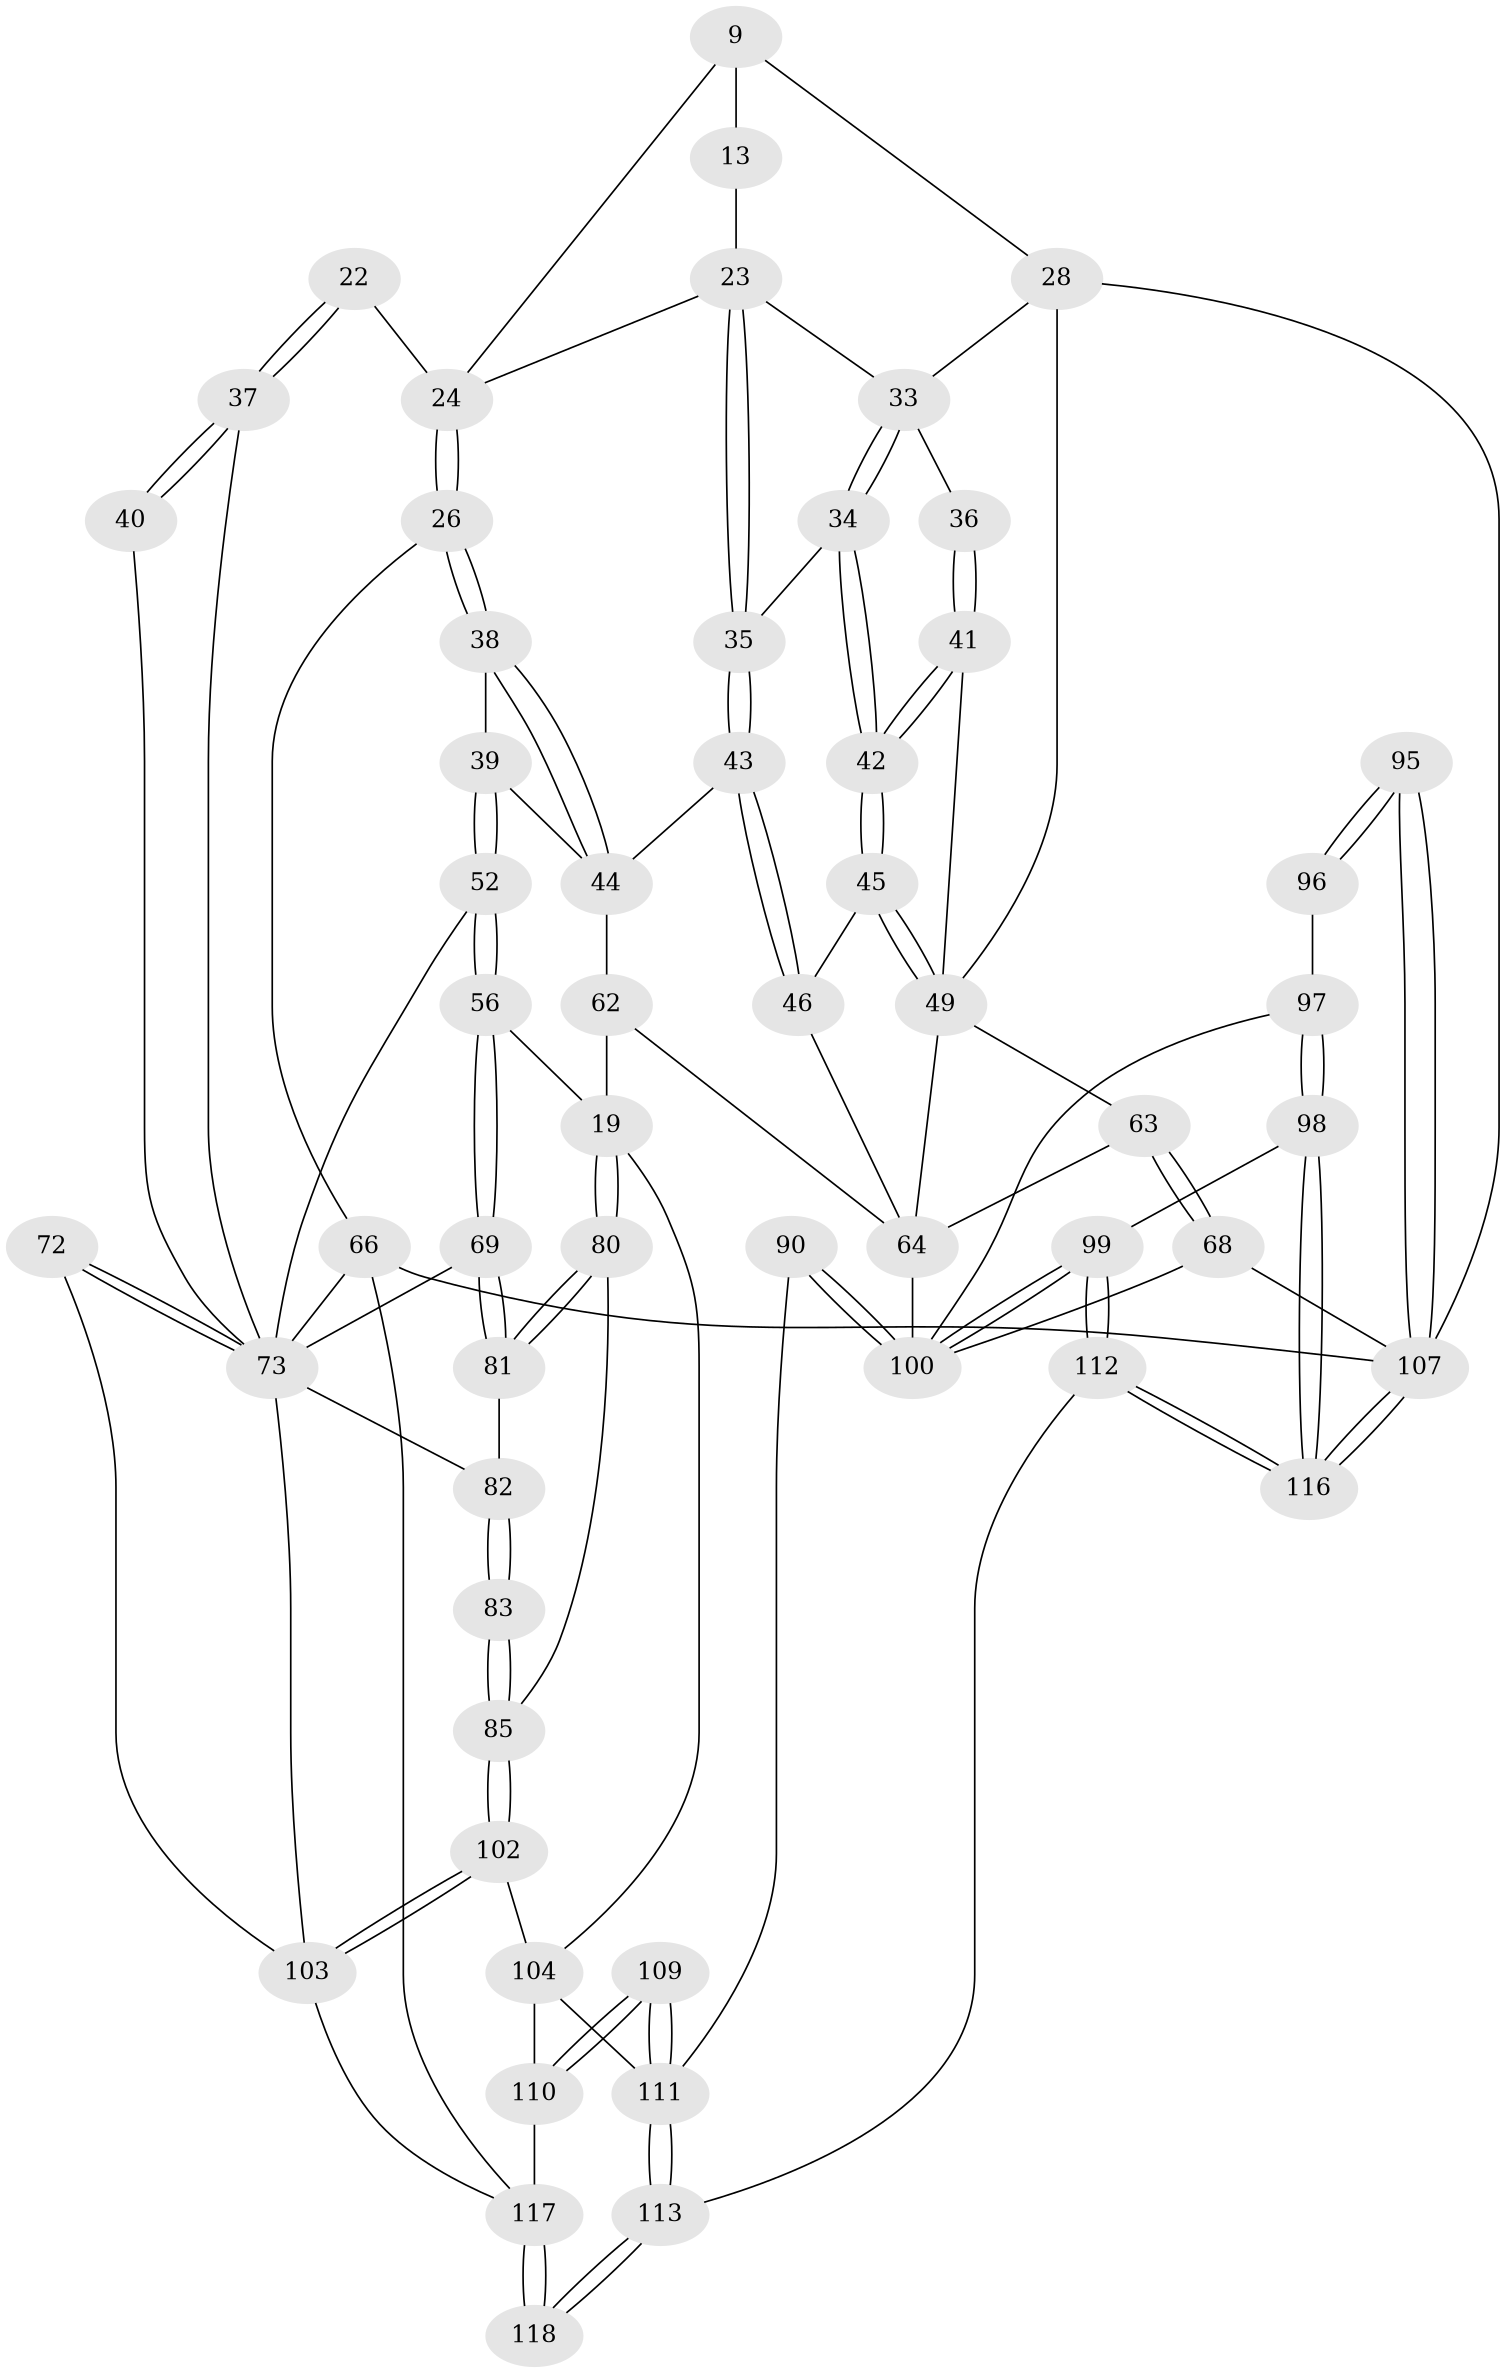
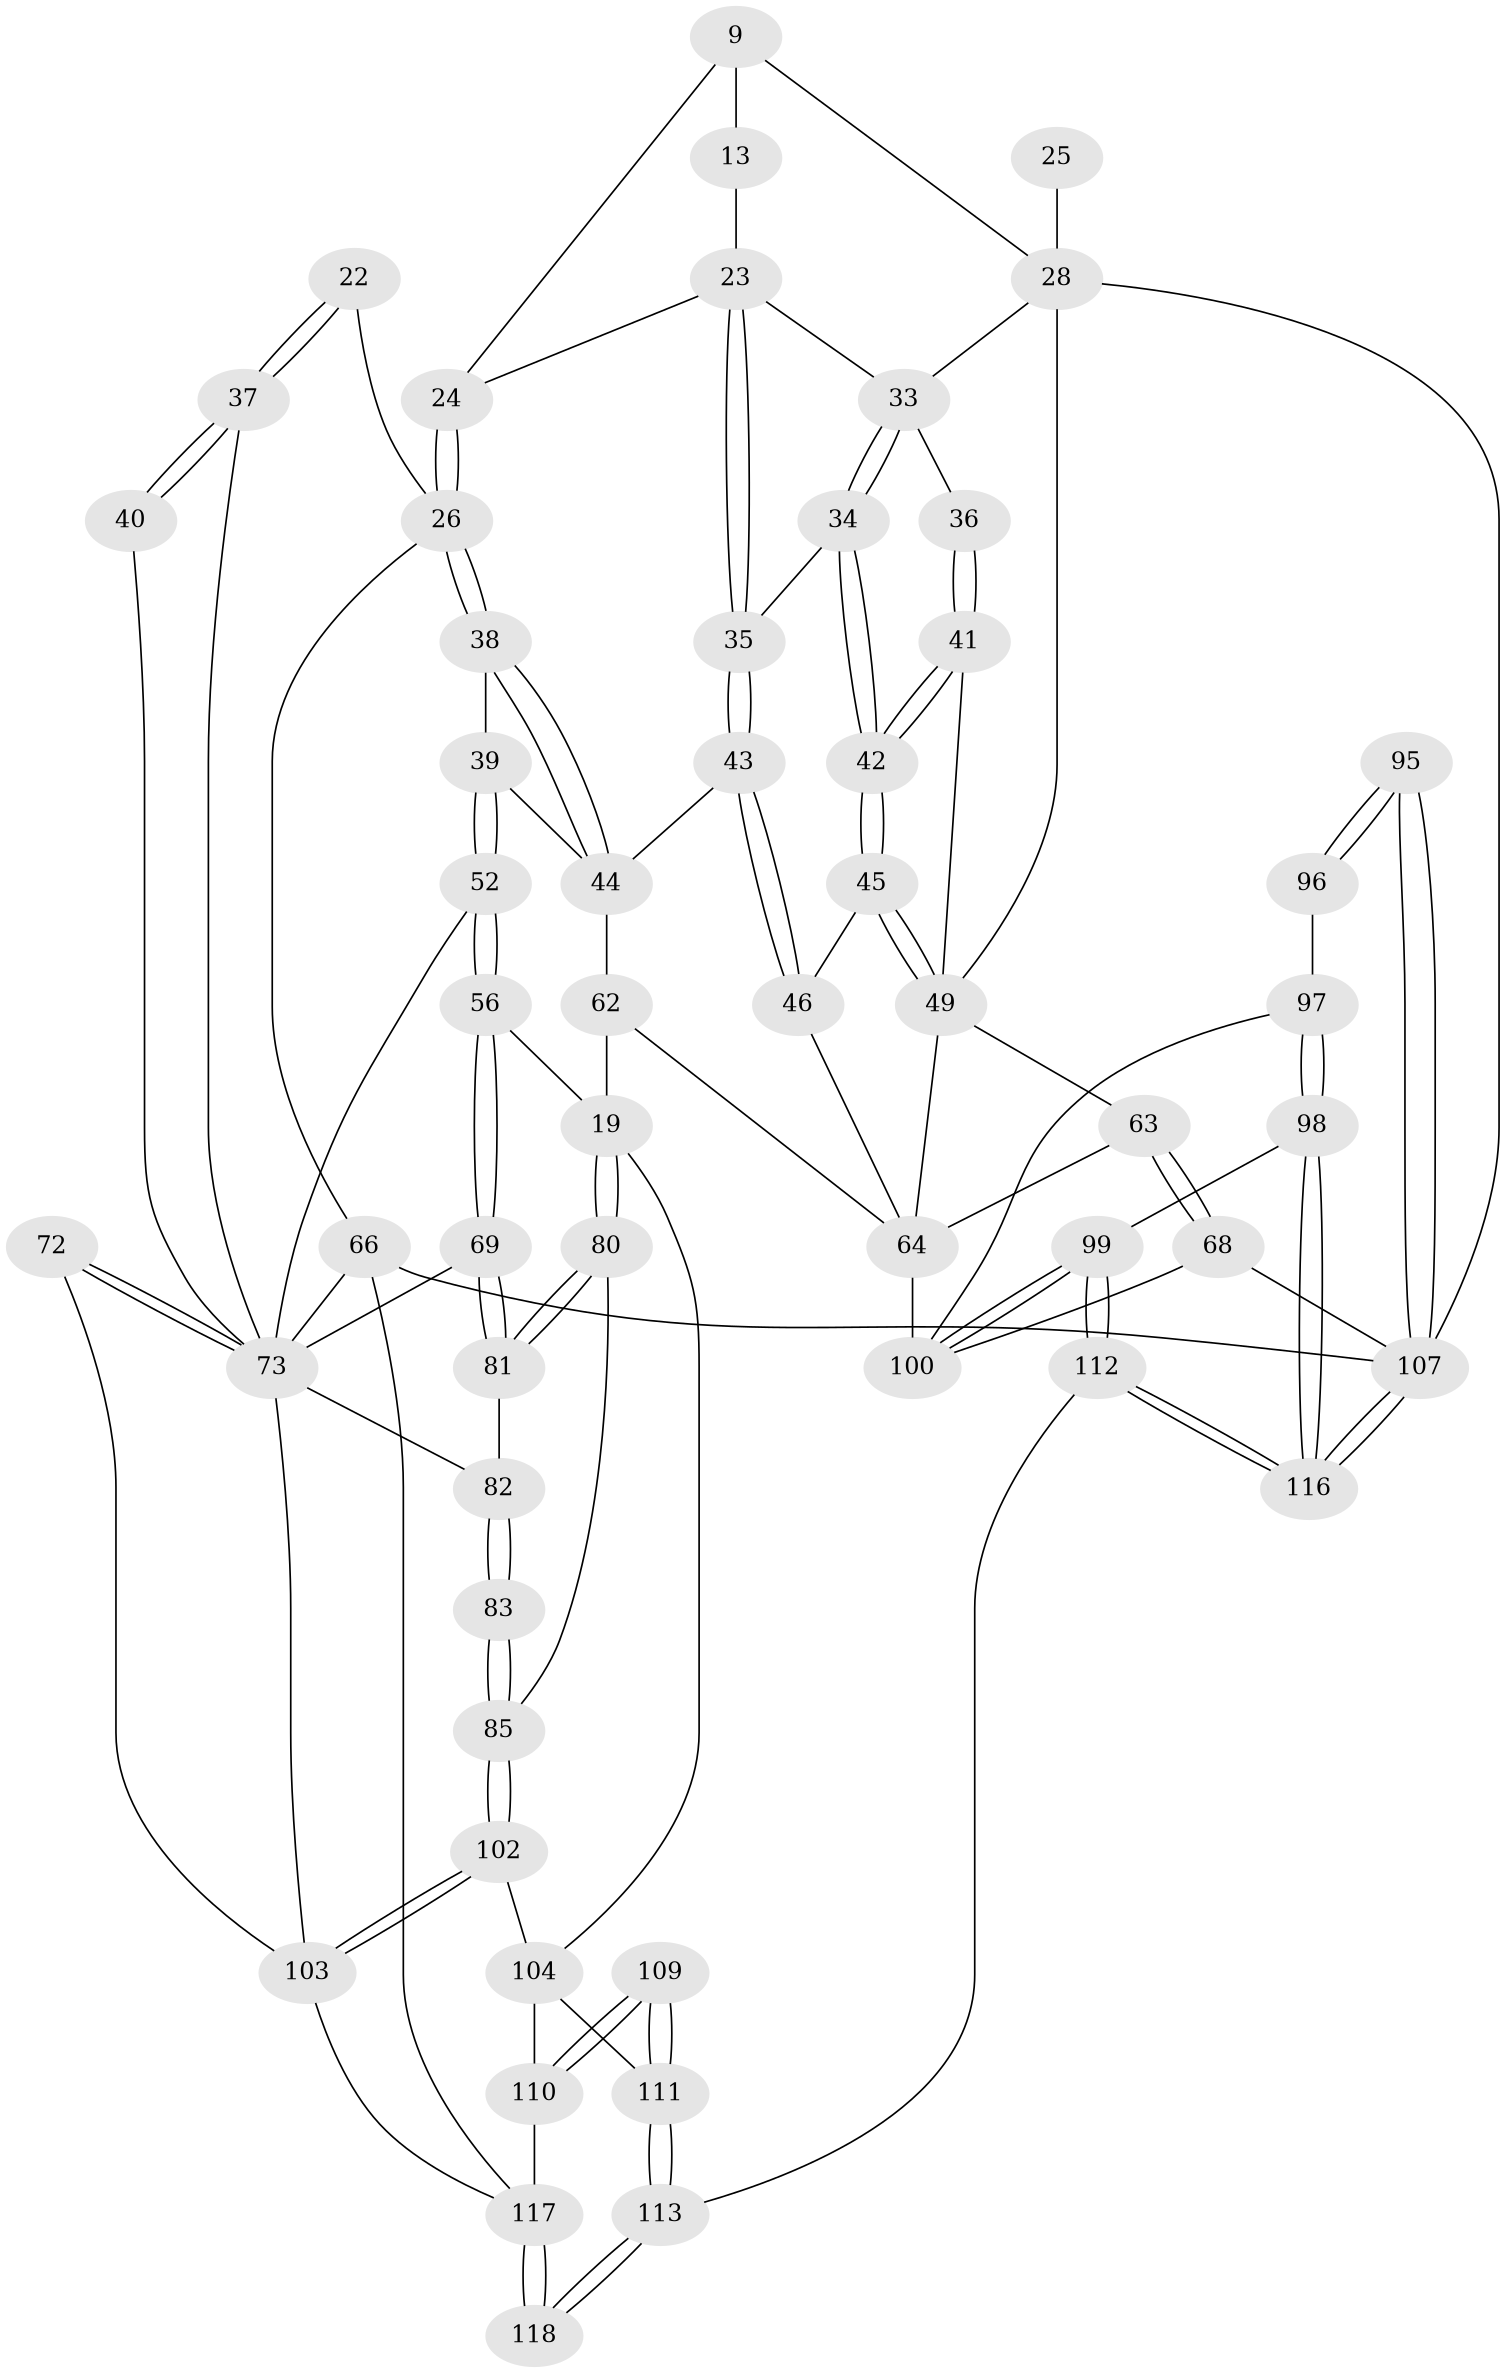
none -> (1057, 158)
(401, 339) -> (378, 407)
(792, 1247) -> none
